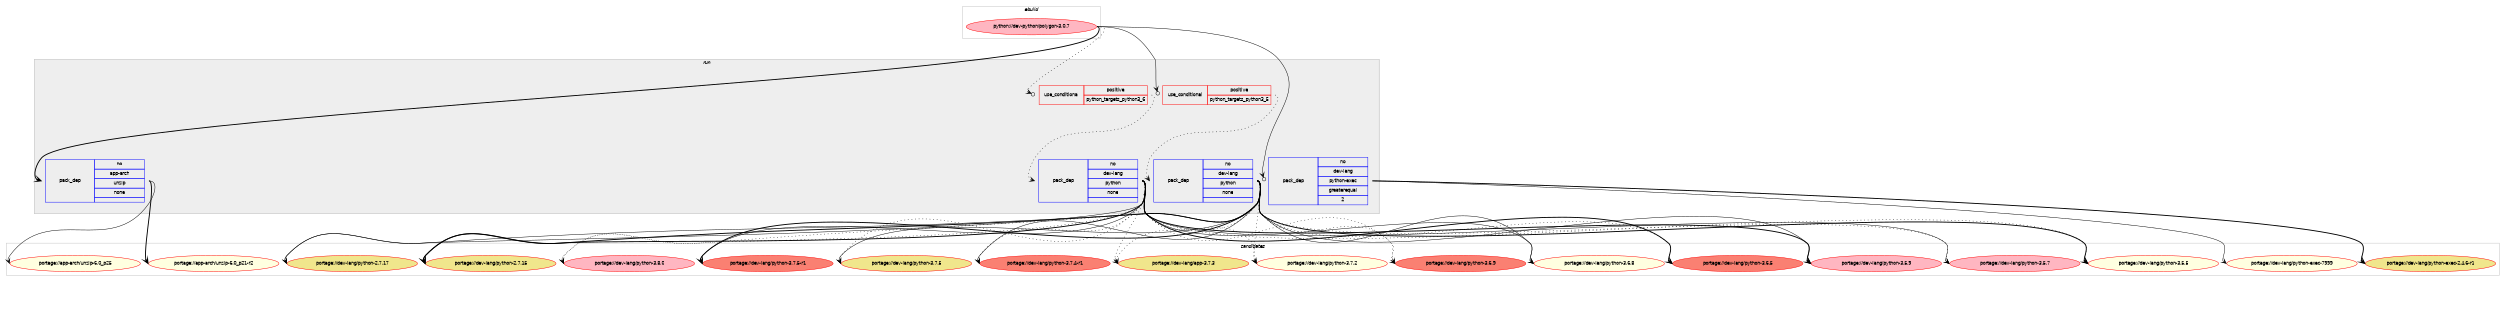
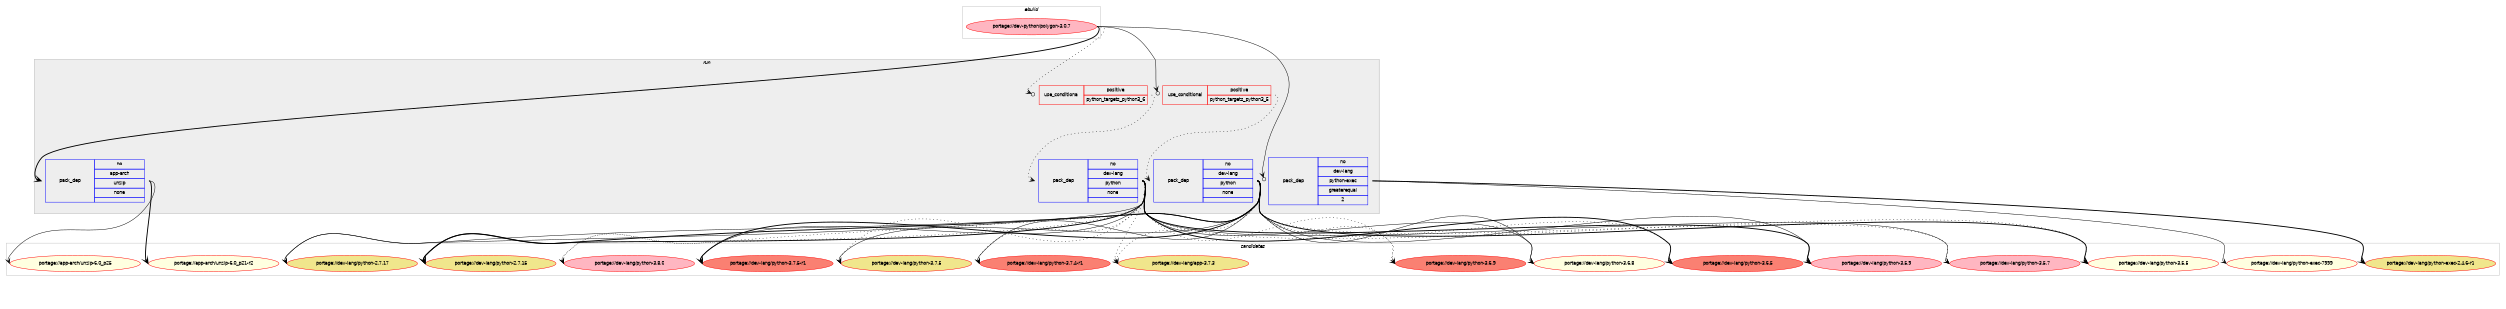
(1031, 27) -> (1031, 27)
(1322, 264) -> none
